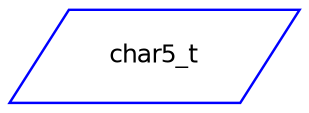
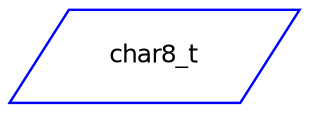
(155, 56) -> (155, 56)
